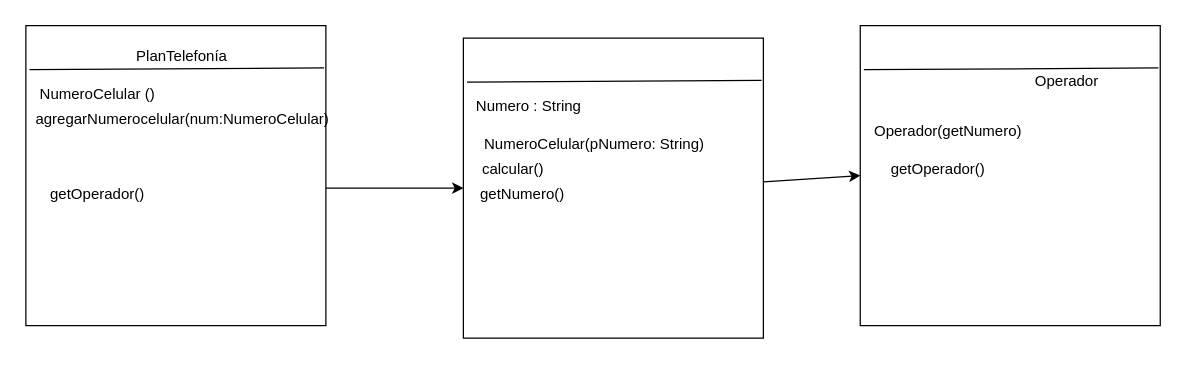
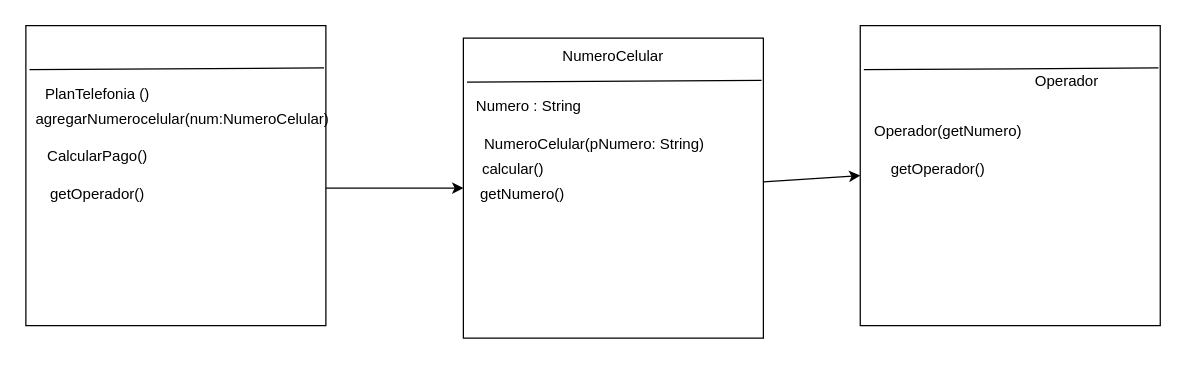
(182, 57) -> none
none -> (613, 57)
(98, 94) -> (98, 94)
none -> (98, 157)
